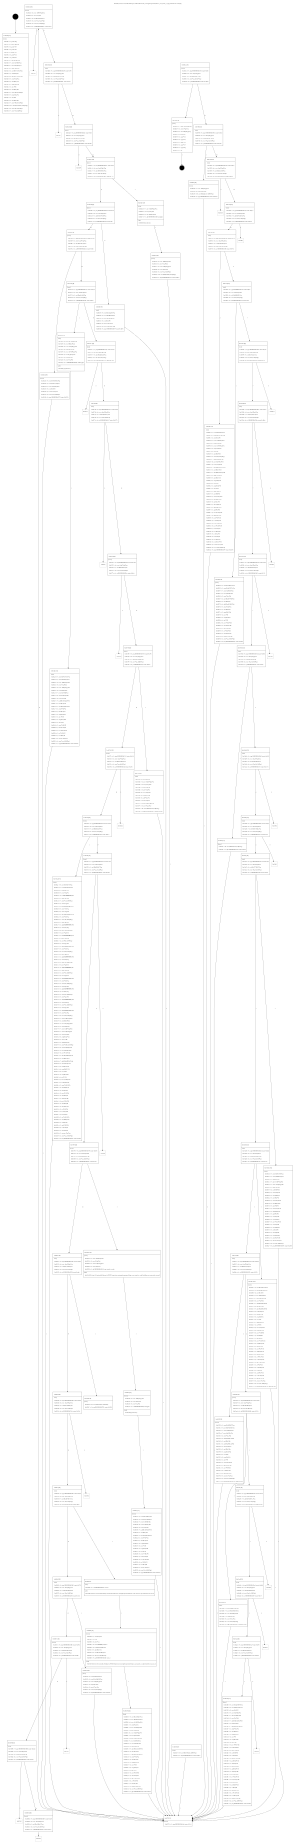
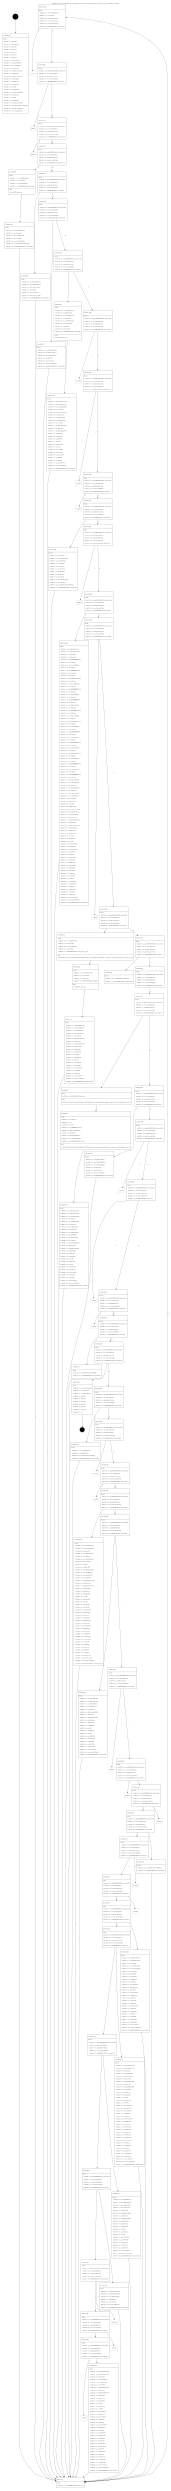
none -> (113, 1326)
(86, 1496) -> none
